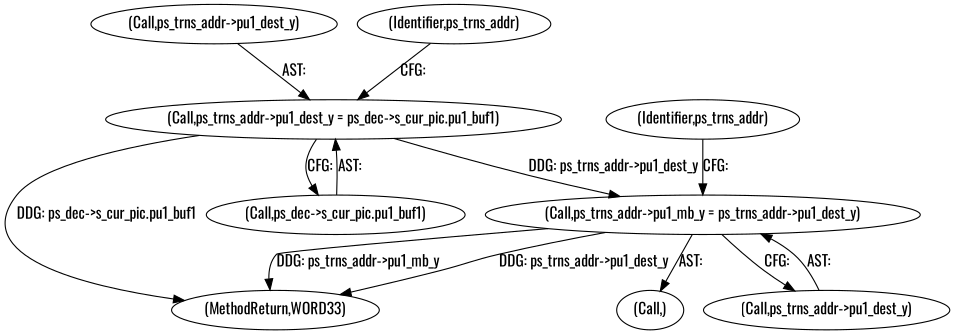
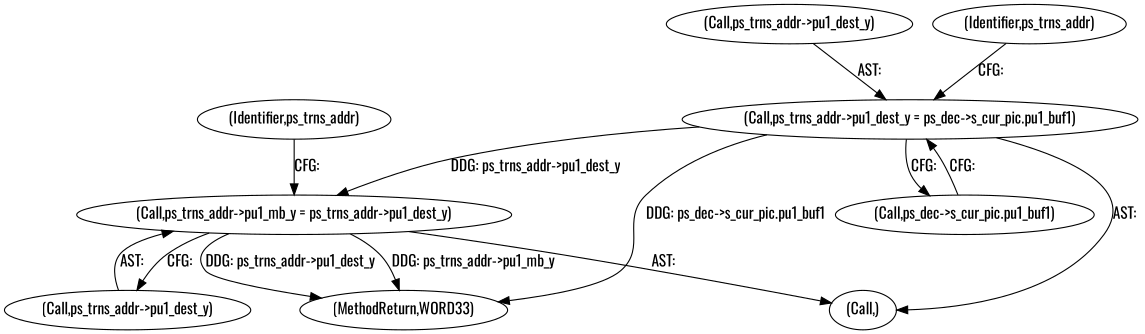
(352, 167) -> (964, 167)
none -> (1088, 252)
